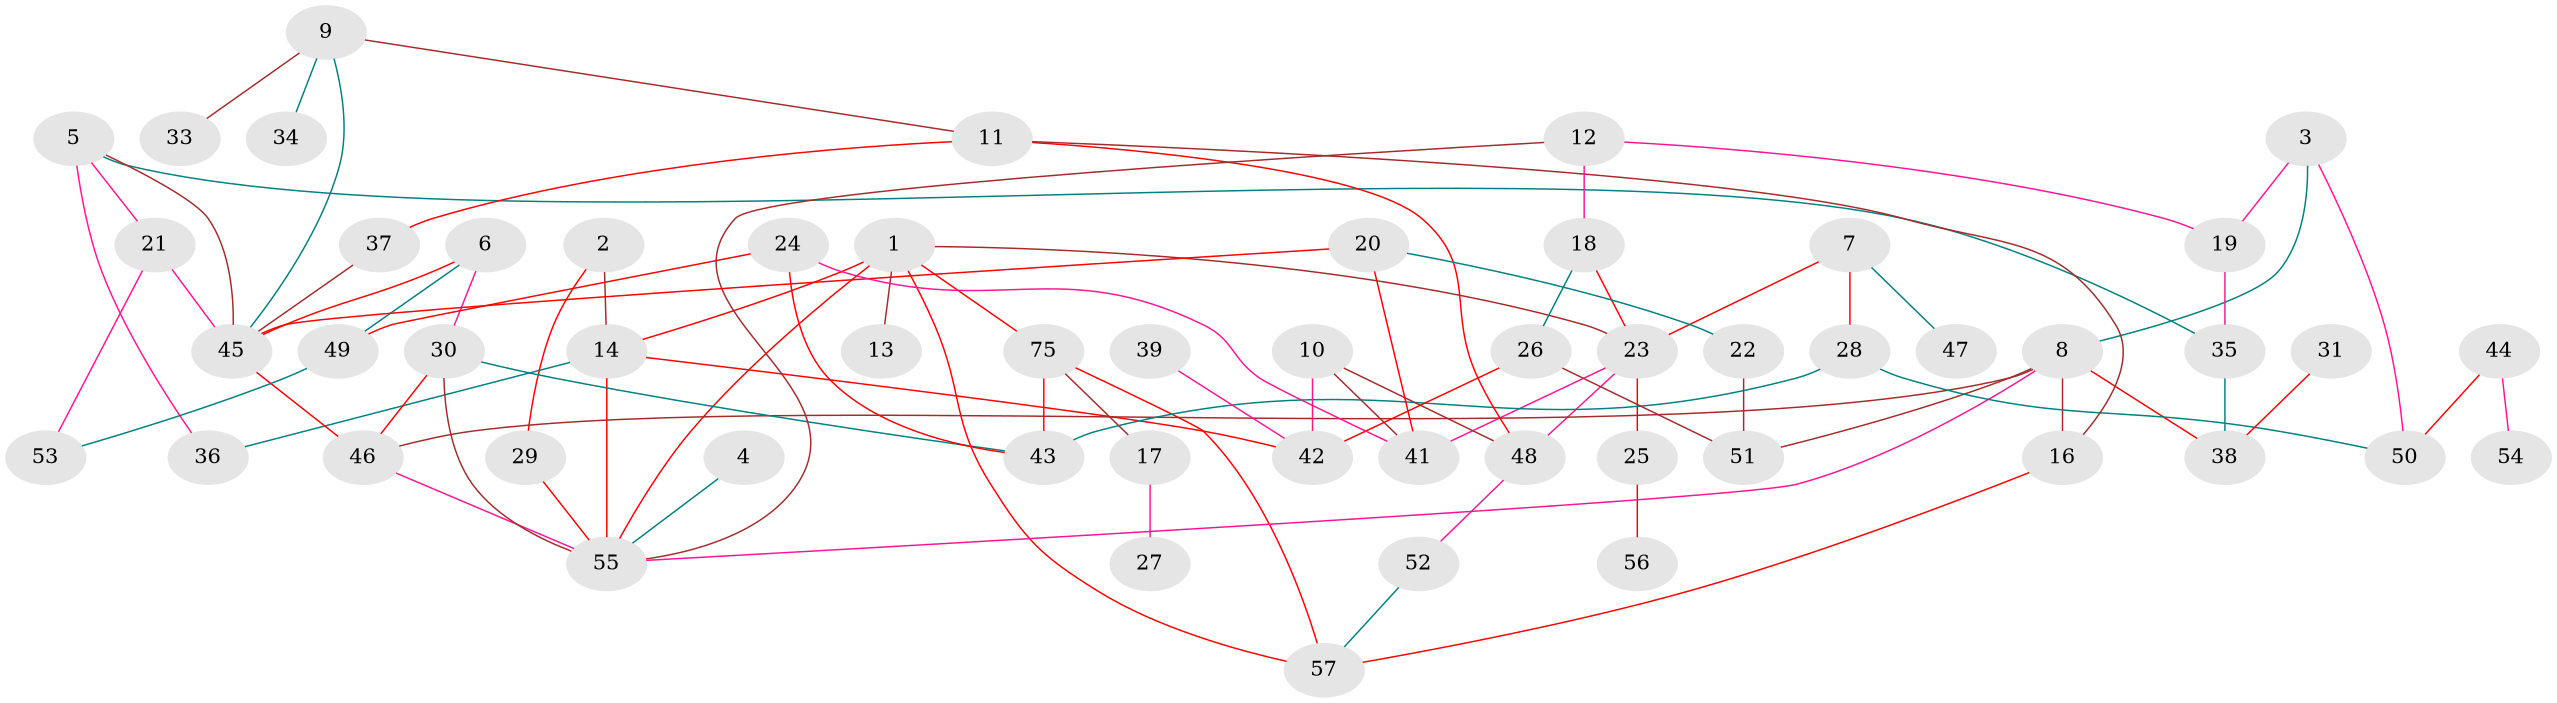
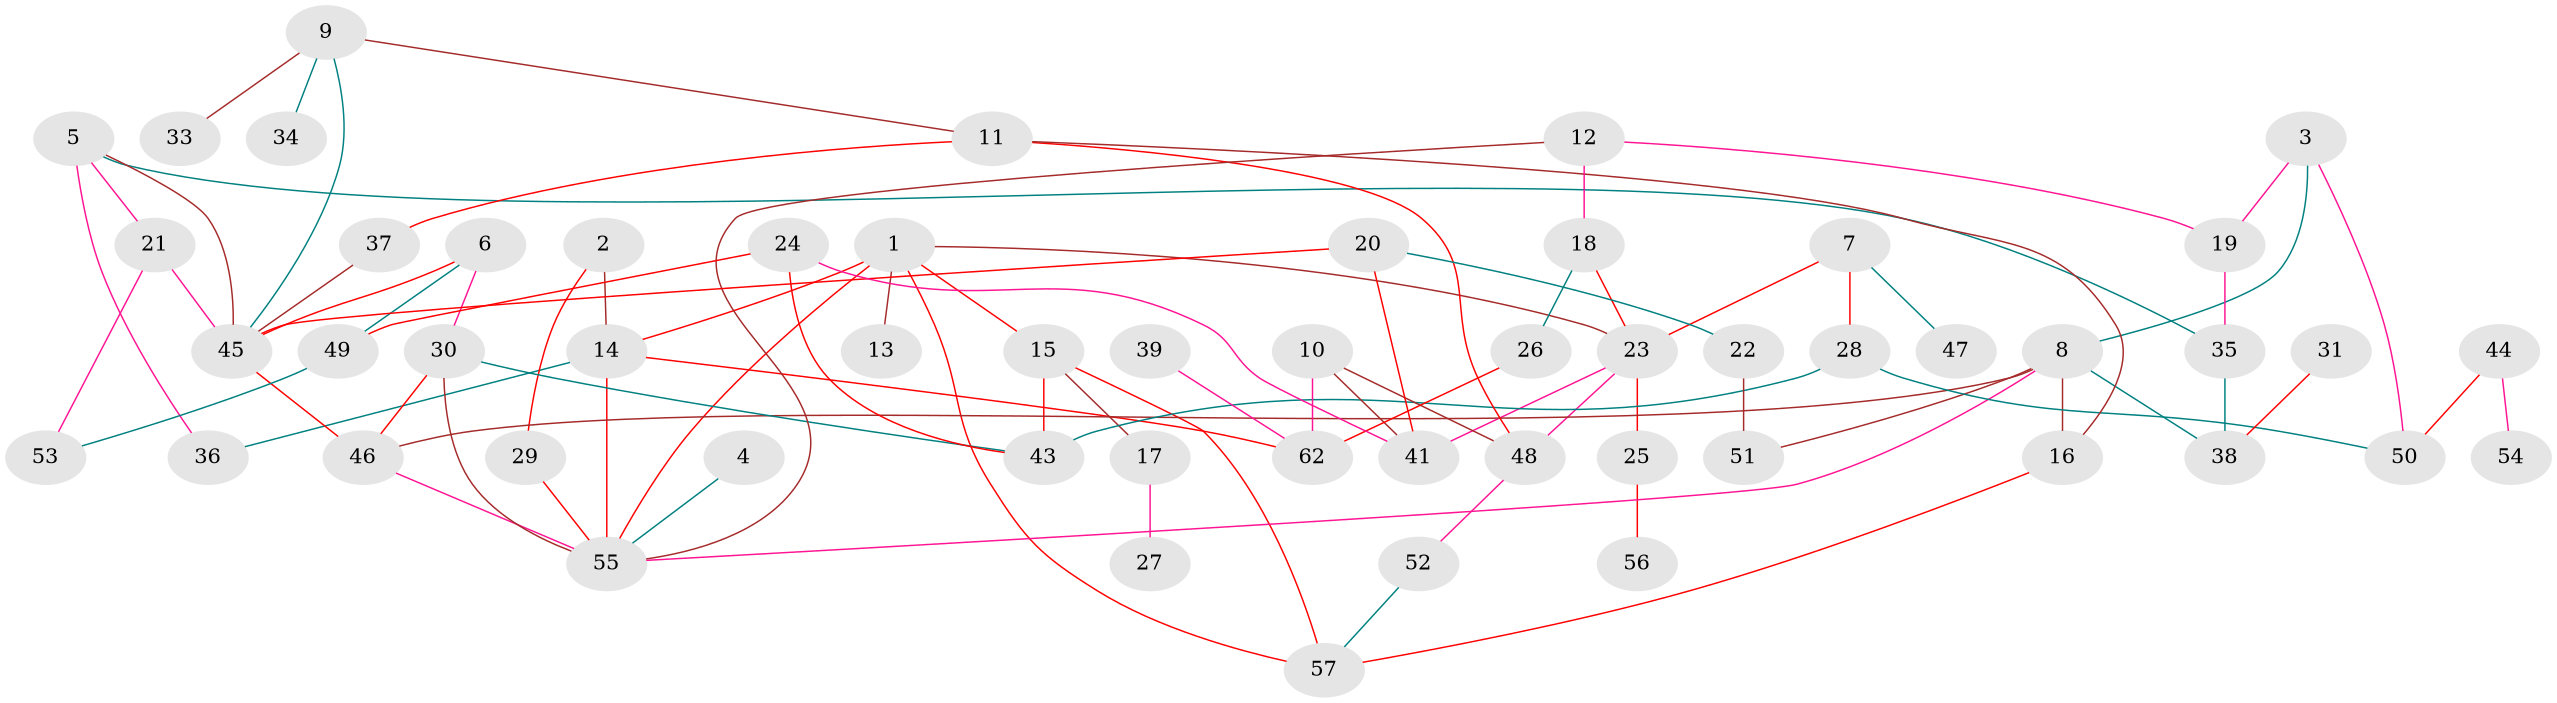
(1044, 351) -> (1044, 351)
(1622, 397) -> none
(2144, 405) -> (2144, 405)
(1313, 458) -> (1313, 458)
